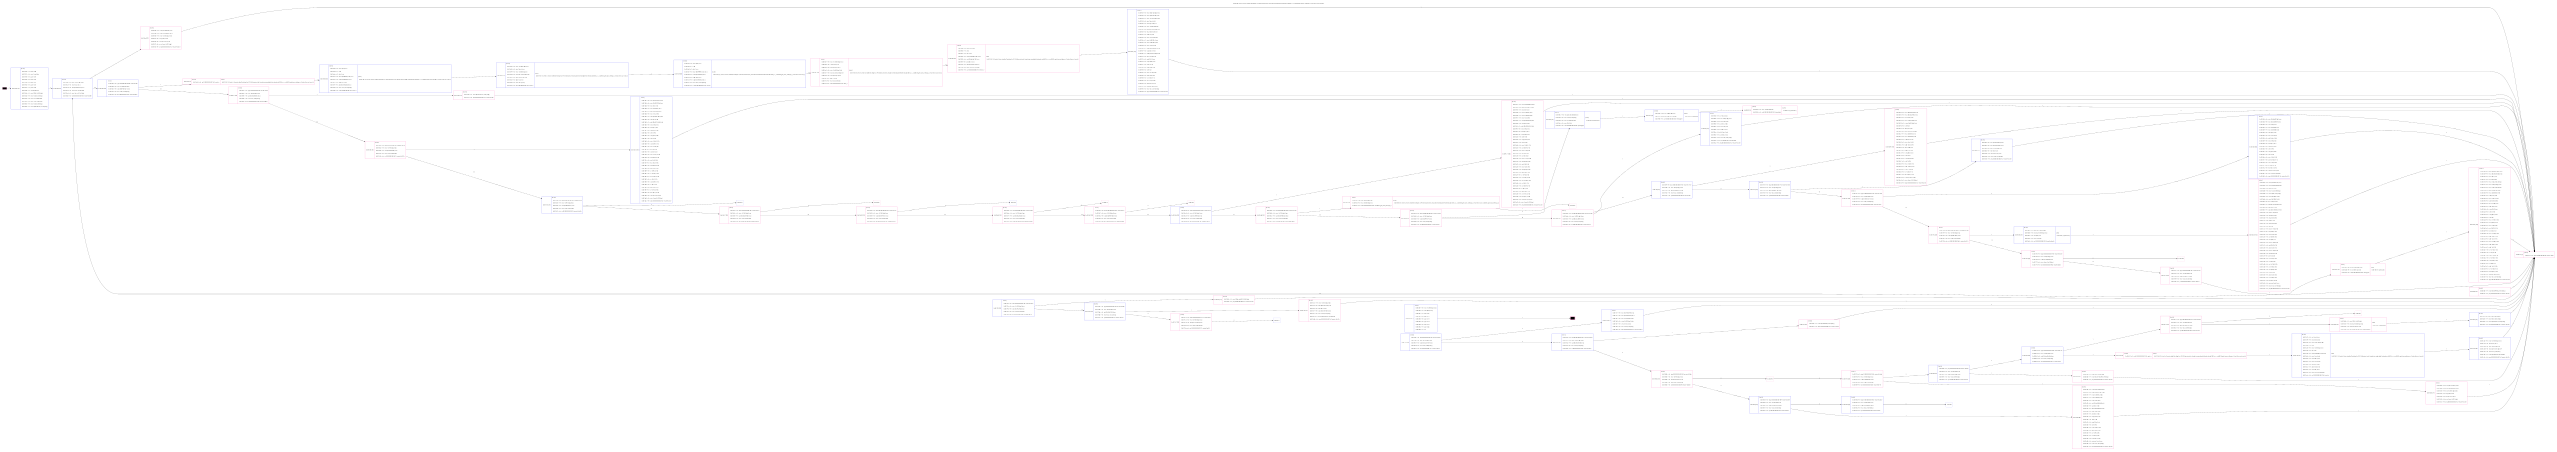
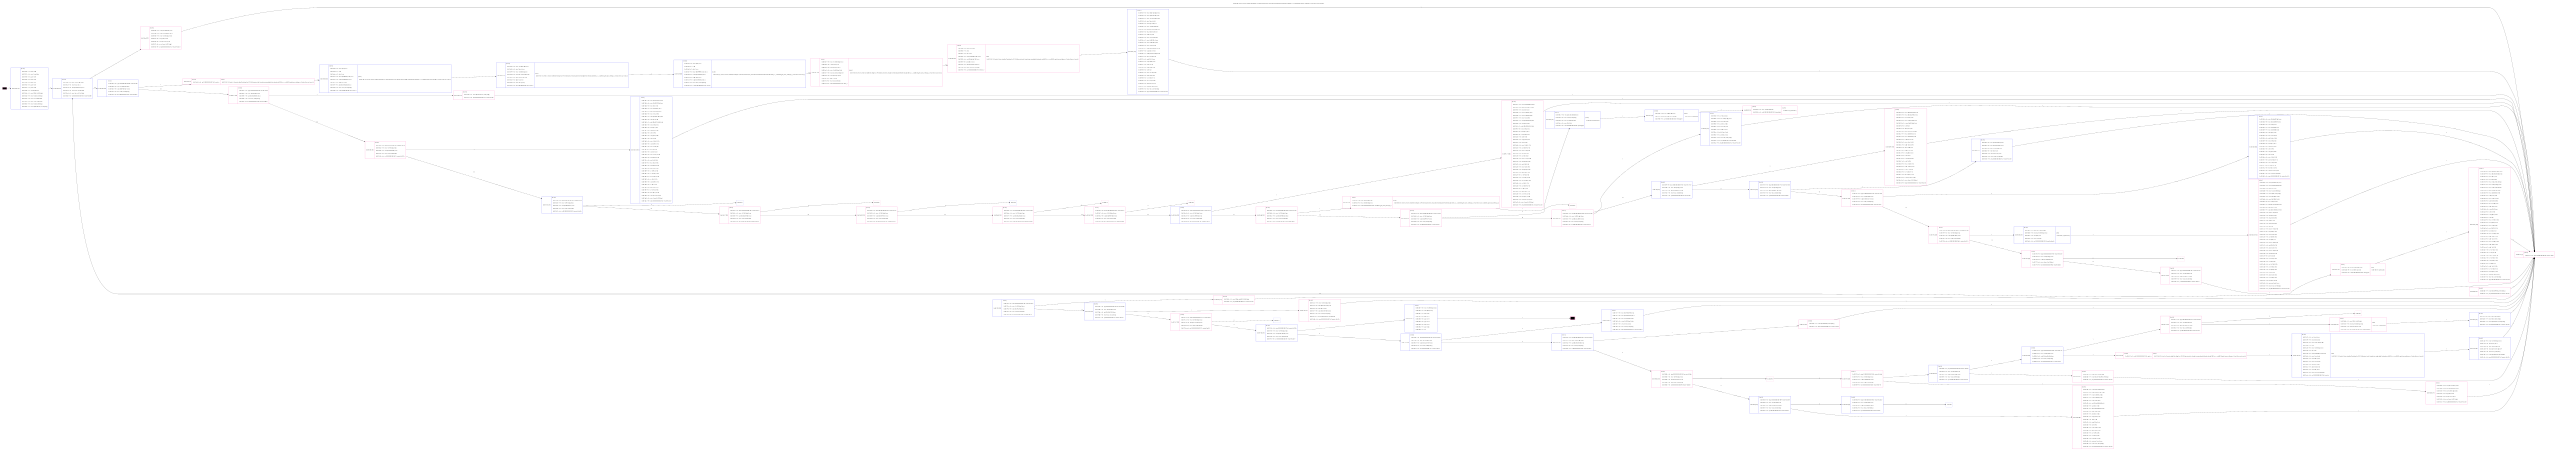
none -> (1277, 333)
